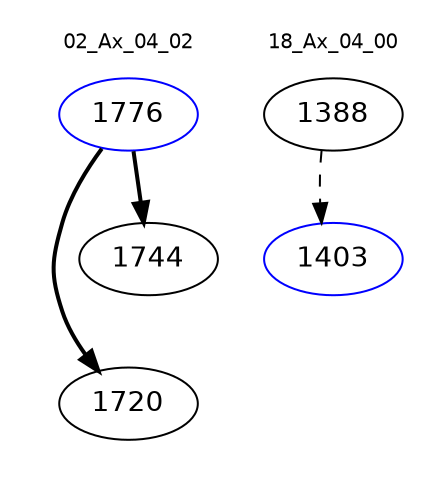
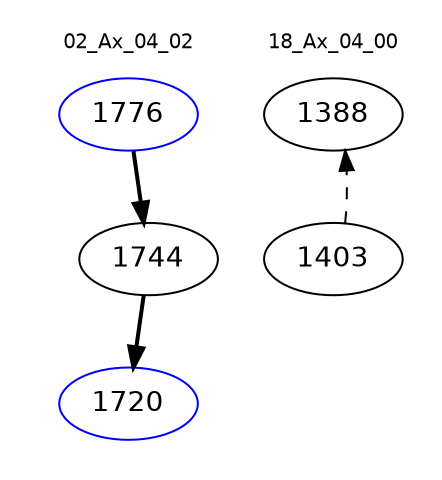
(320, 177) -> (347, 197)
(56, 250) -> (140, 322)
(333, 259) -> (333, 259)
(129, 404) -> (129, 404)
